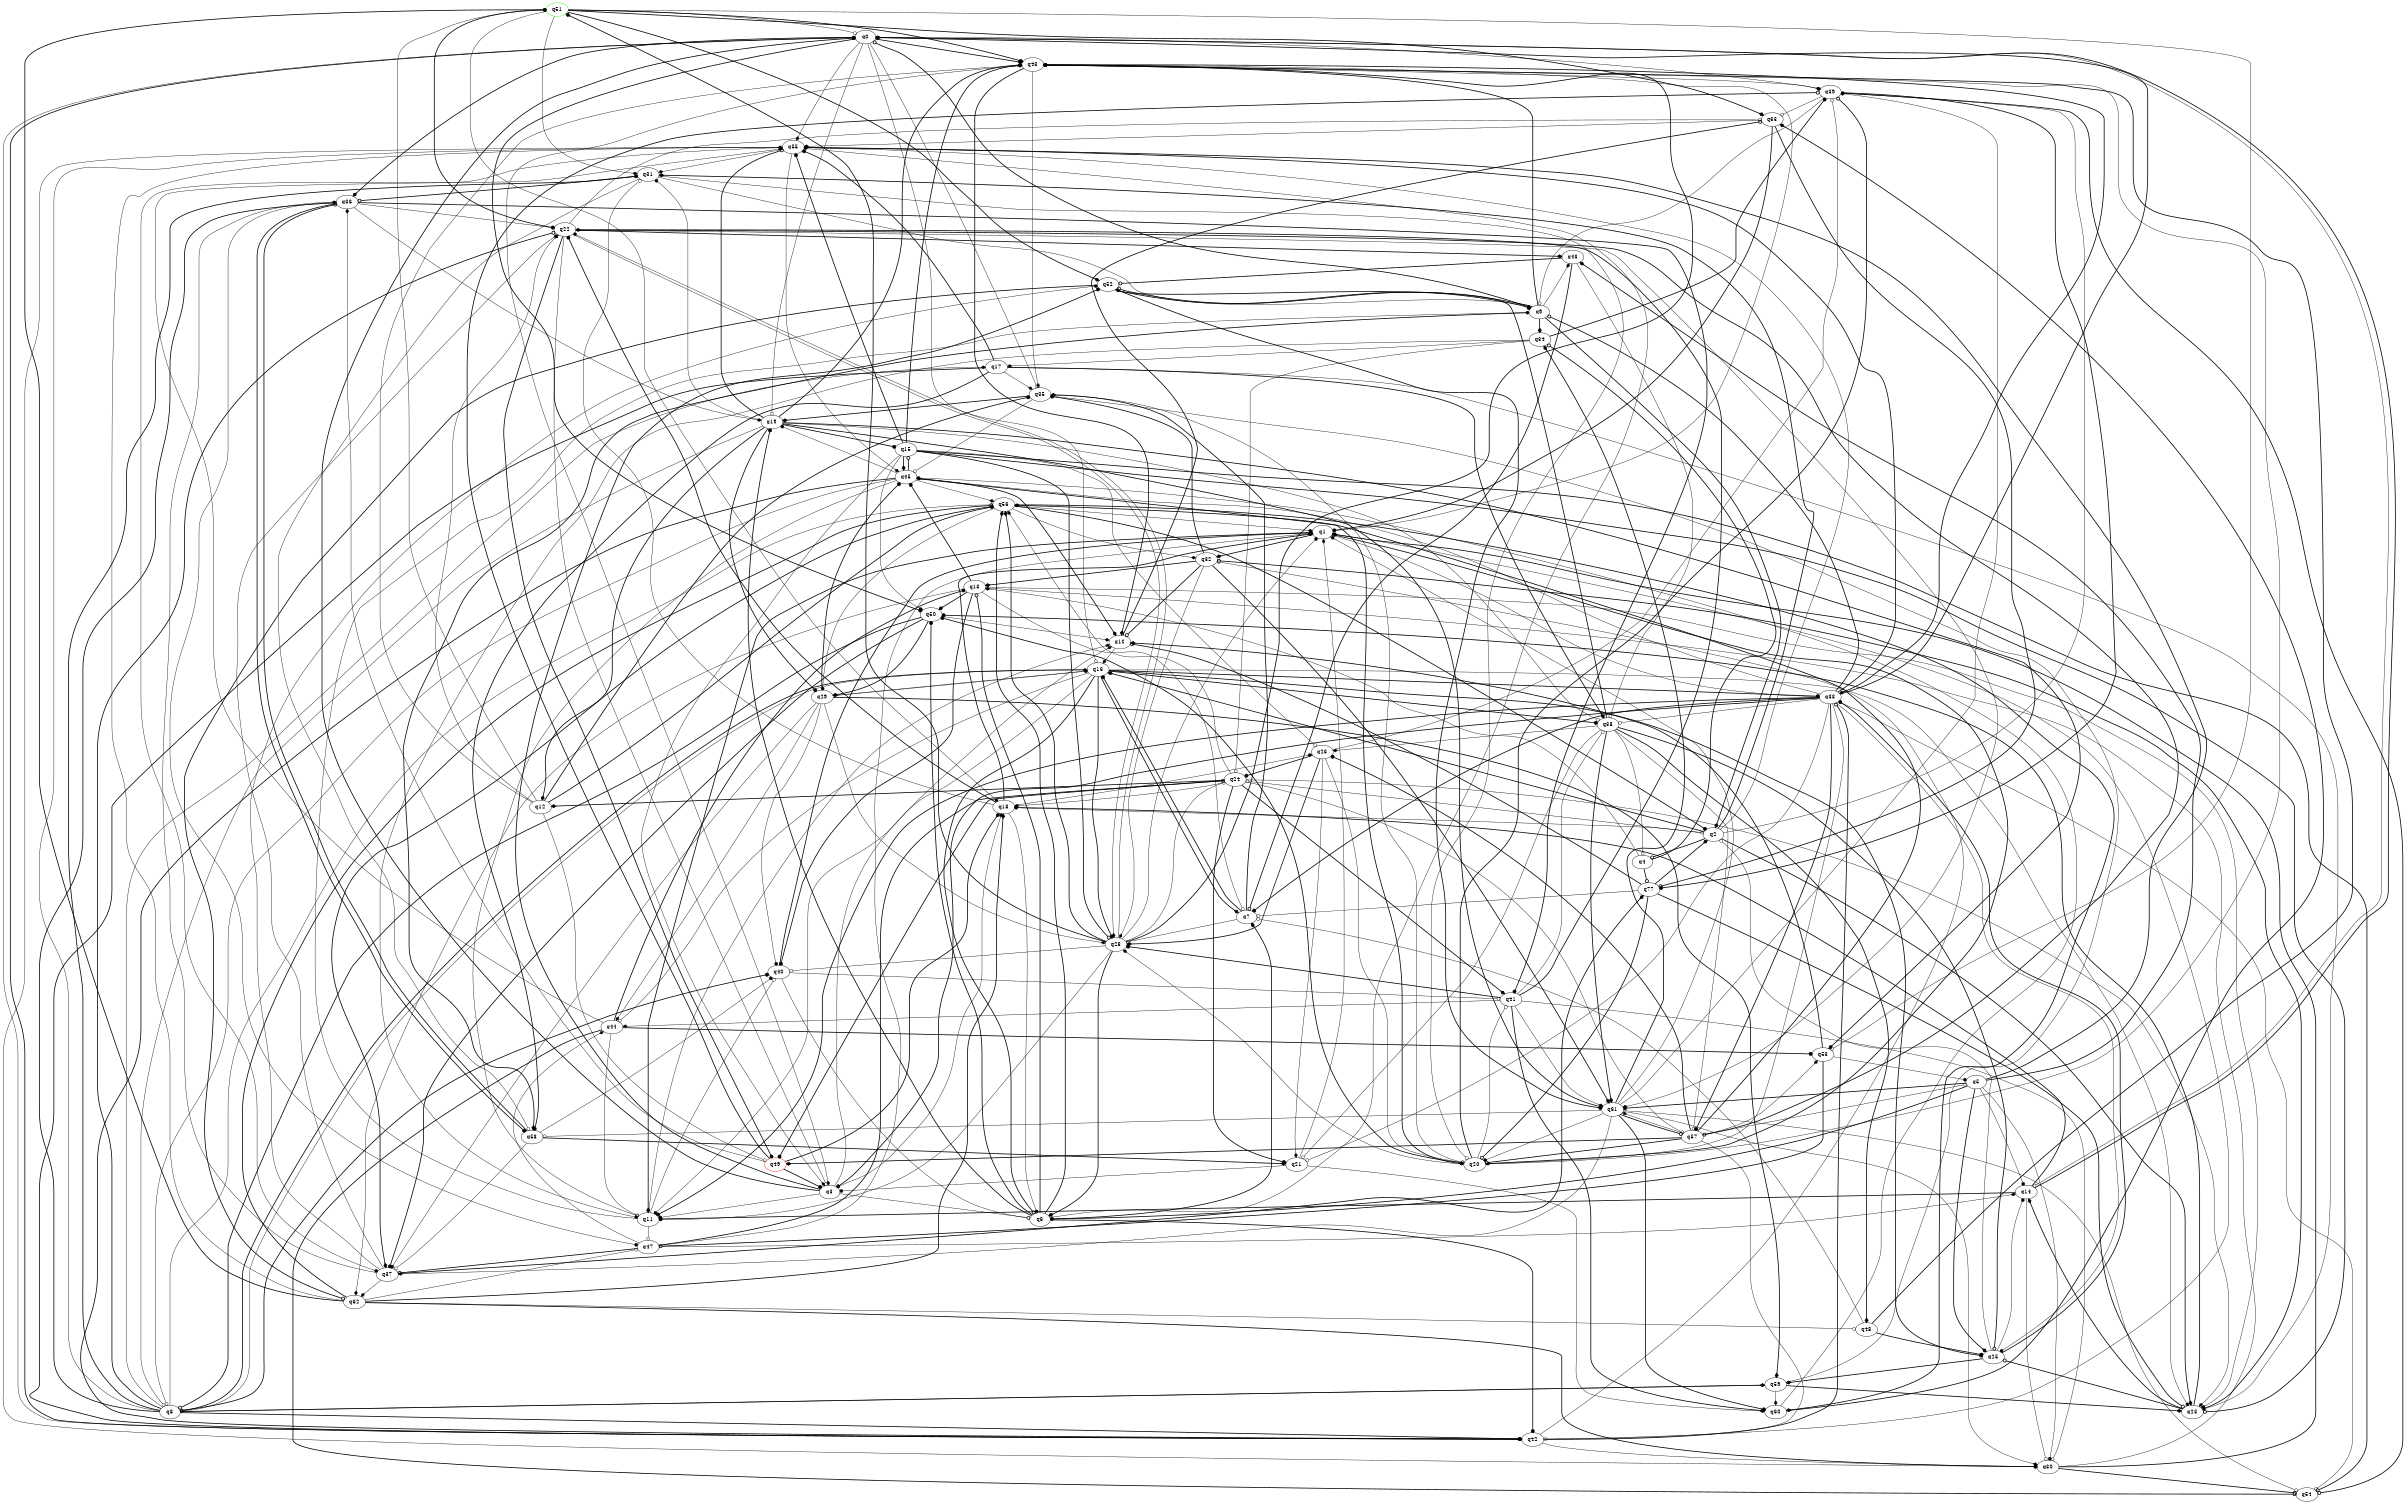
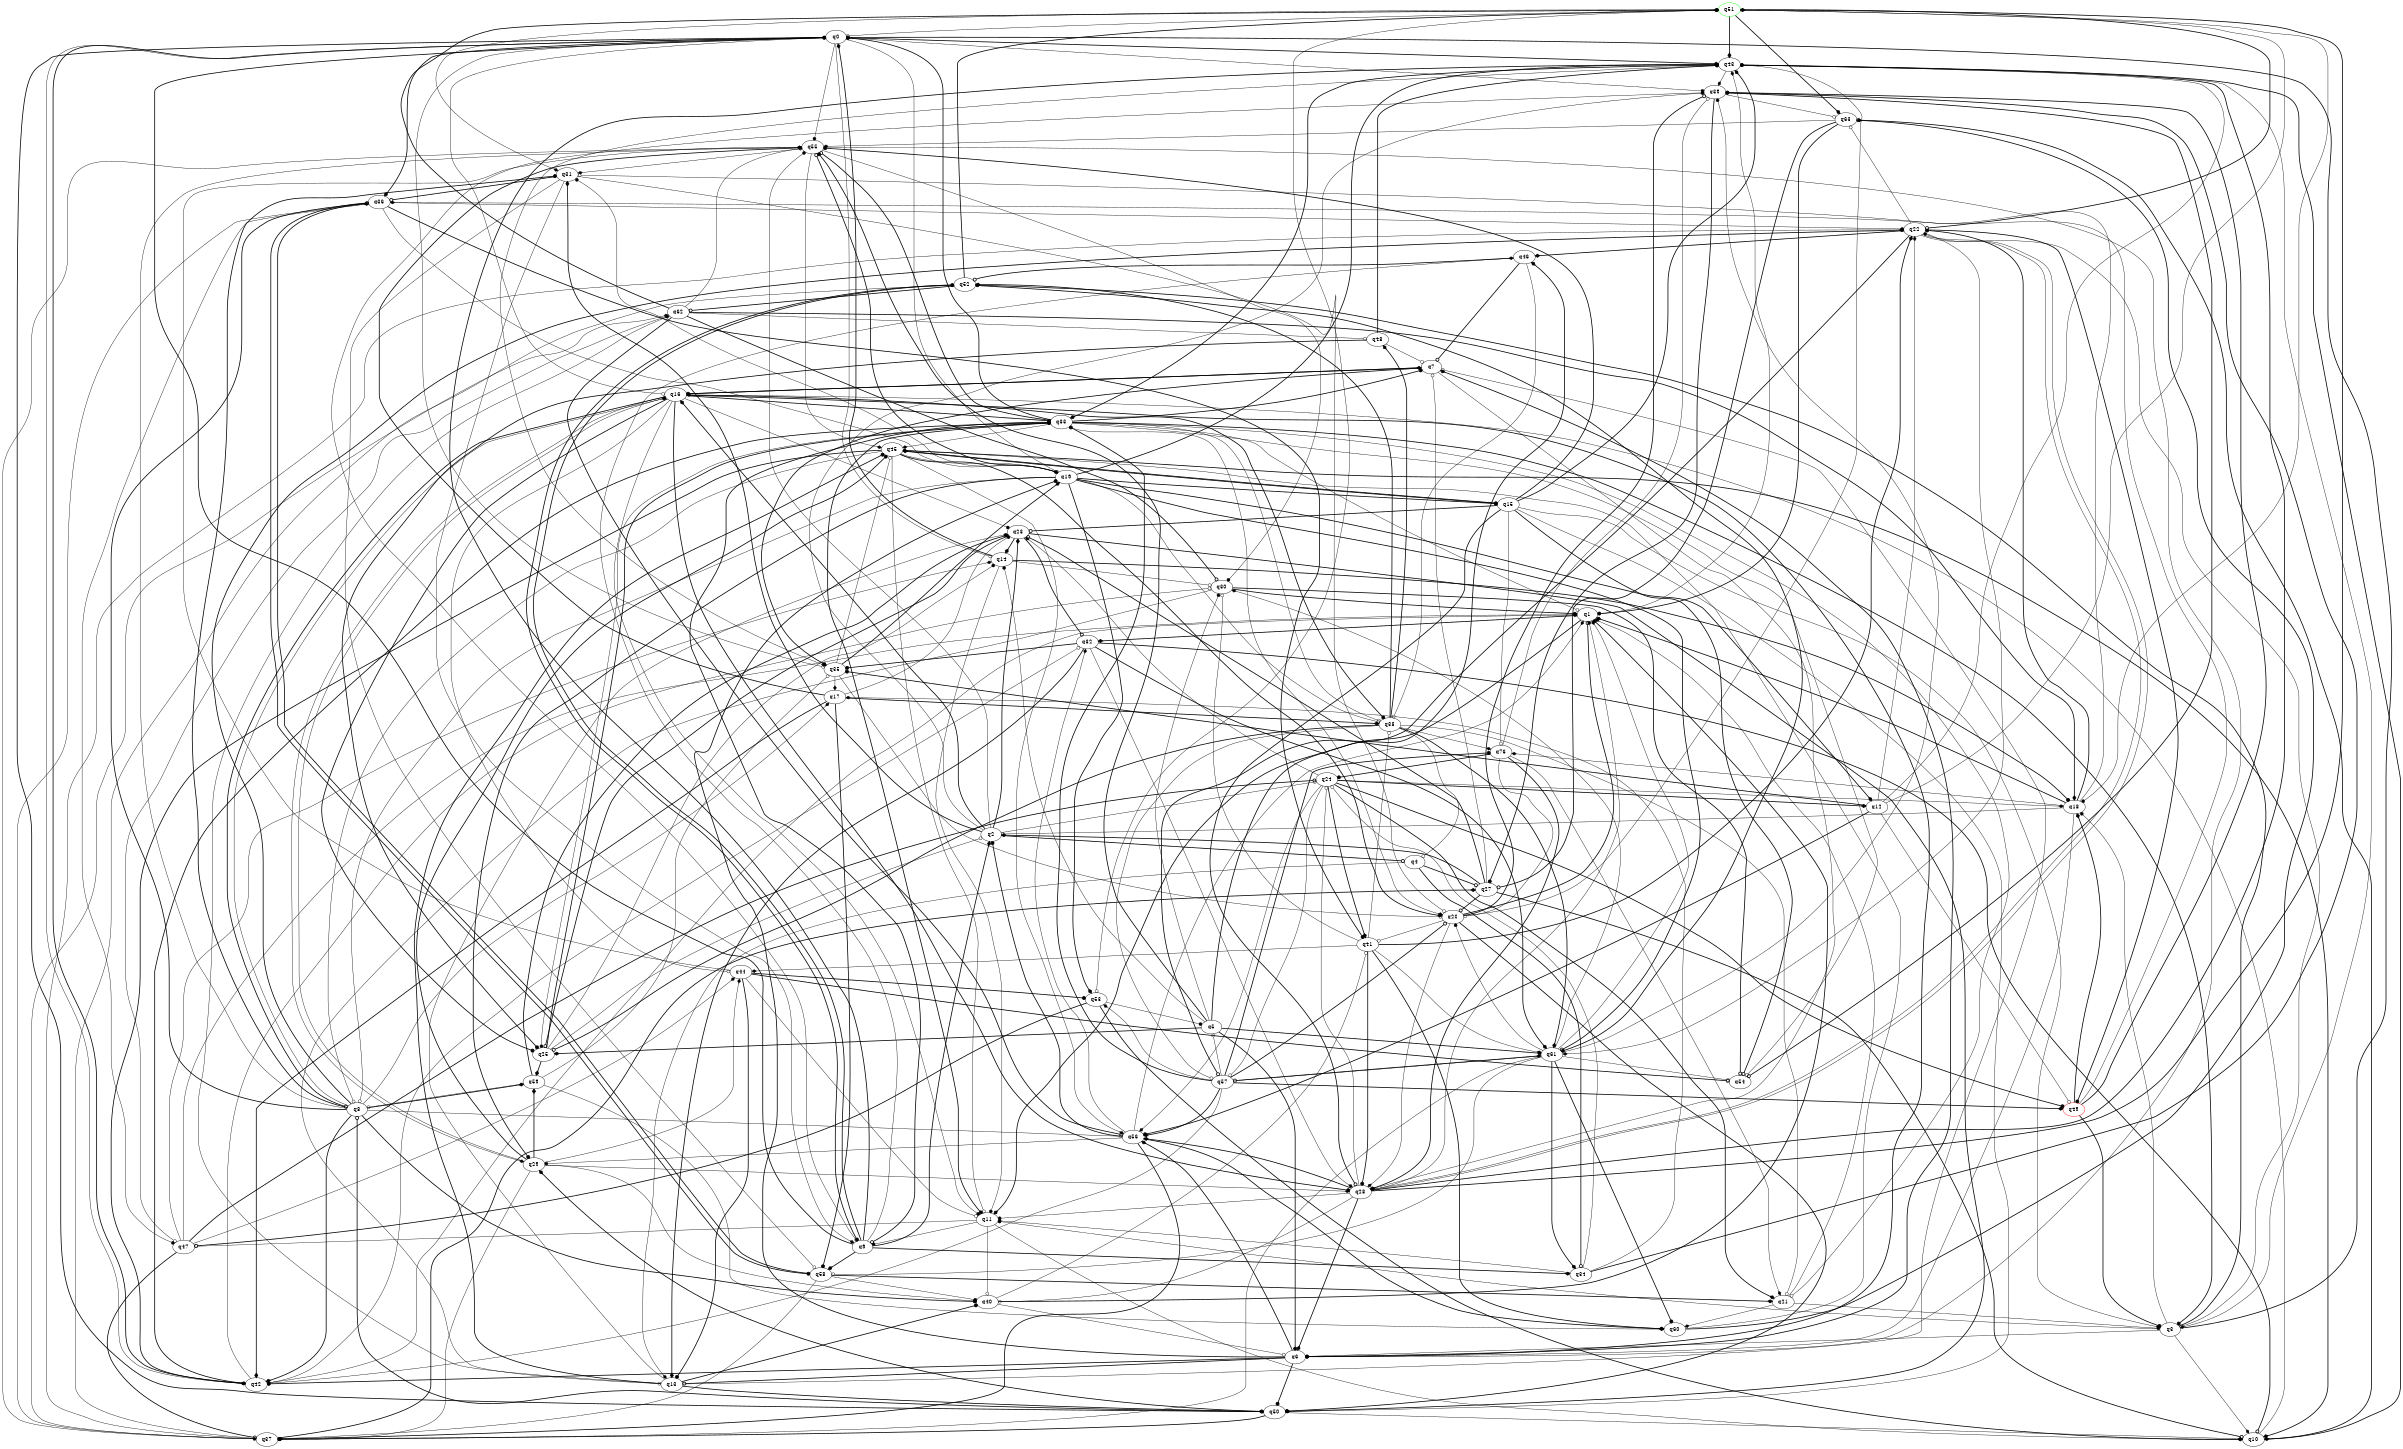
(826, 87) -> (825, 91)
(850, 111) -> (1227, 27)
(1016, 380) -> (835, 683)
(1322, 752) -> (1501, 752)
(1649, 890) -> (1487, 890)
(1785, 933) -> (1063, 769)
(1474, 1203) -> (972, 882)
